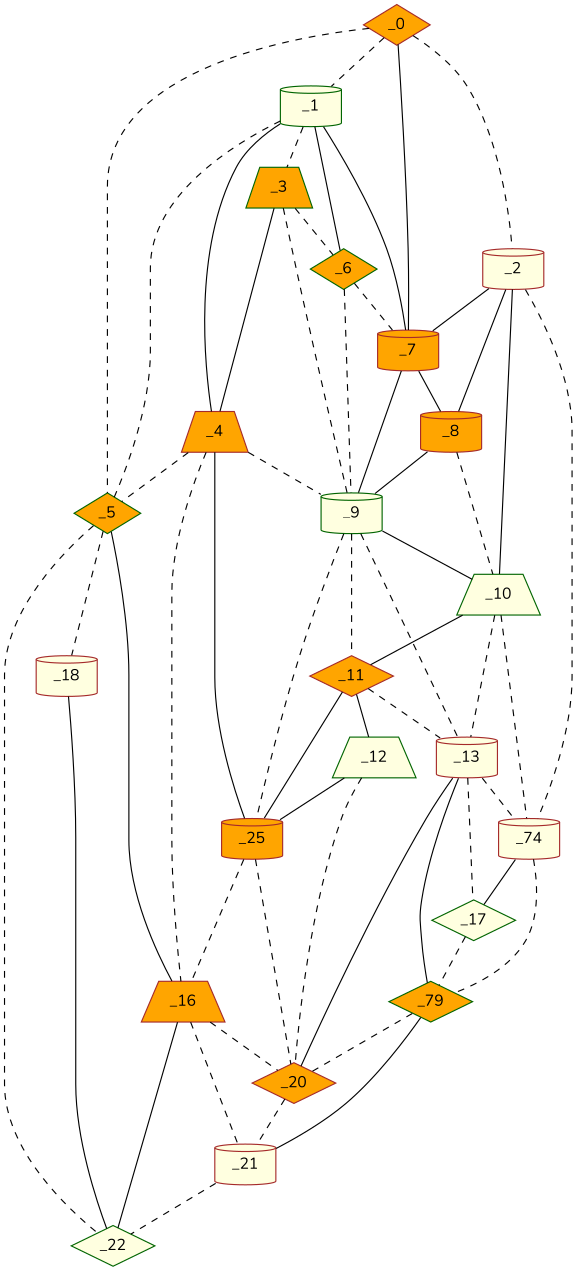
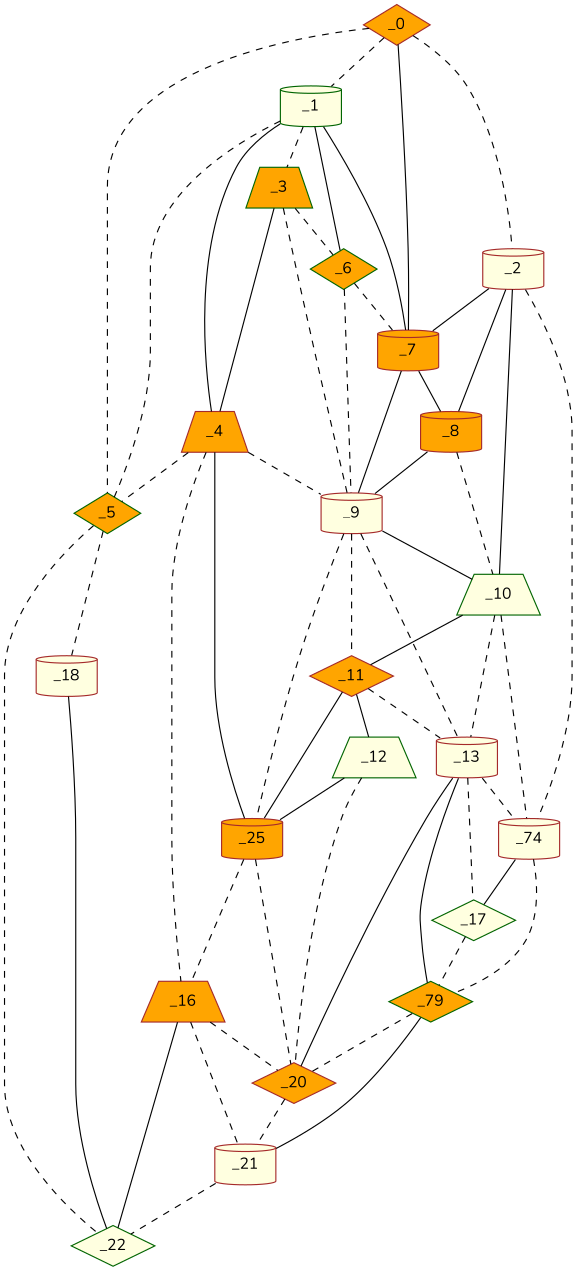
(352, 513) -> (352, 513)
(129, 760) -> none
